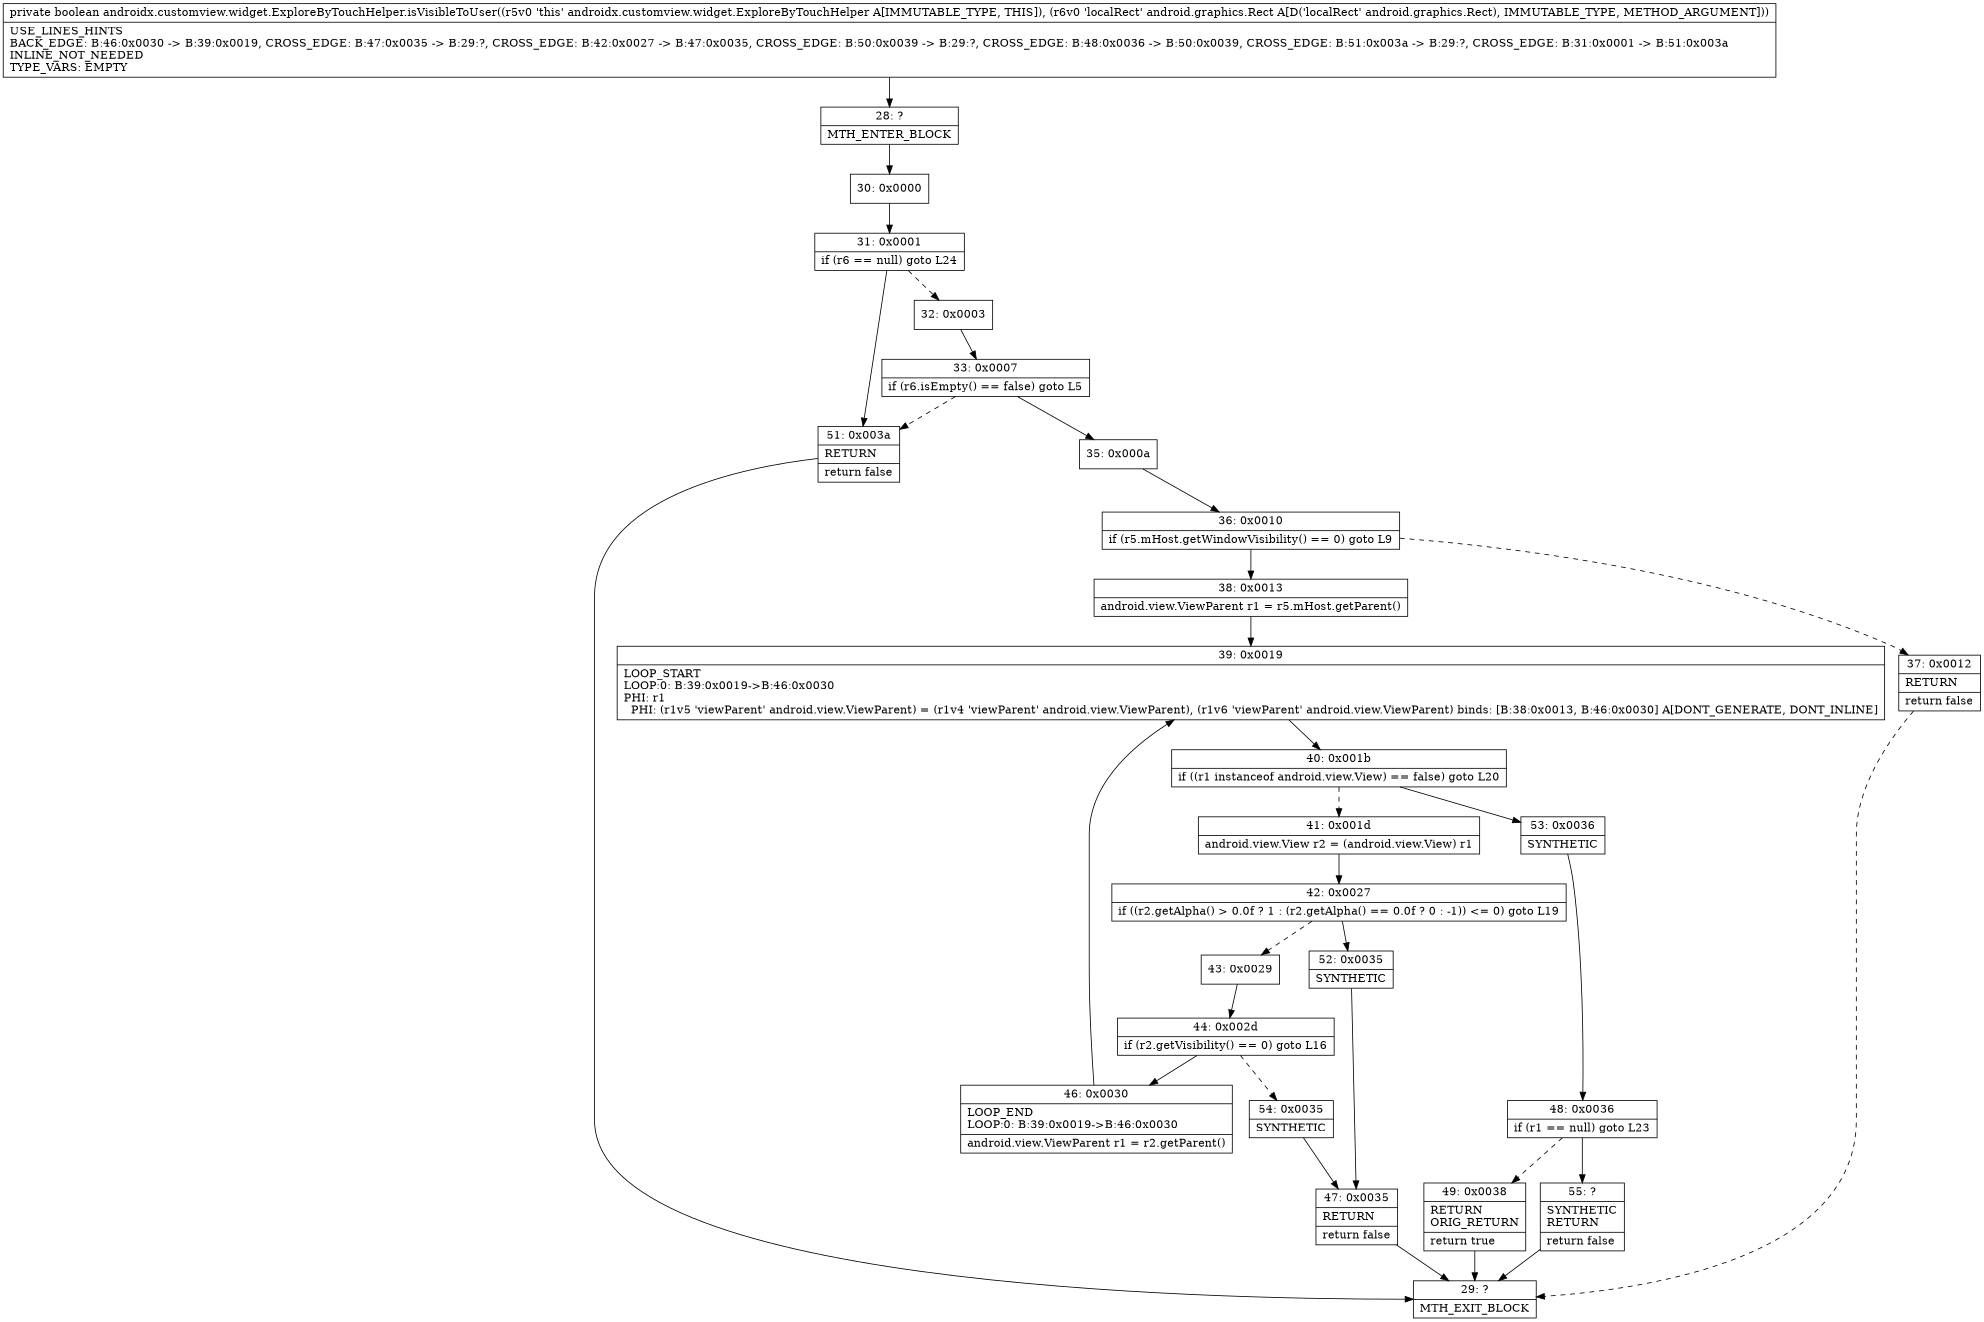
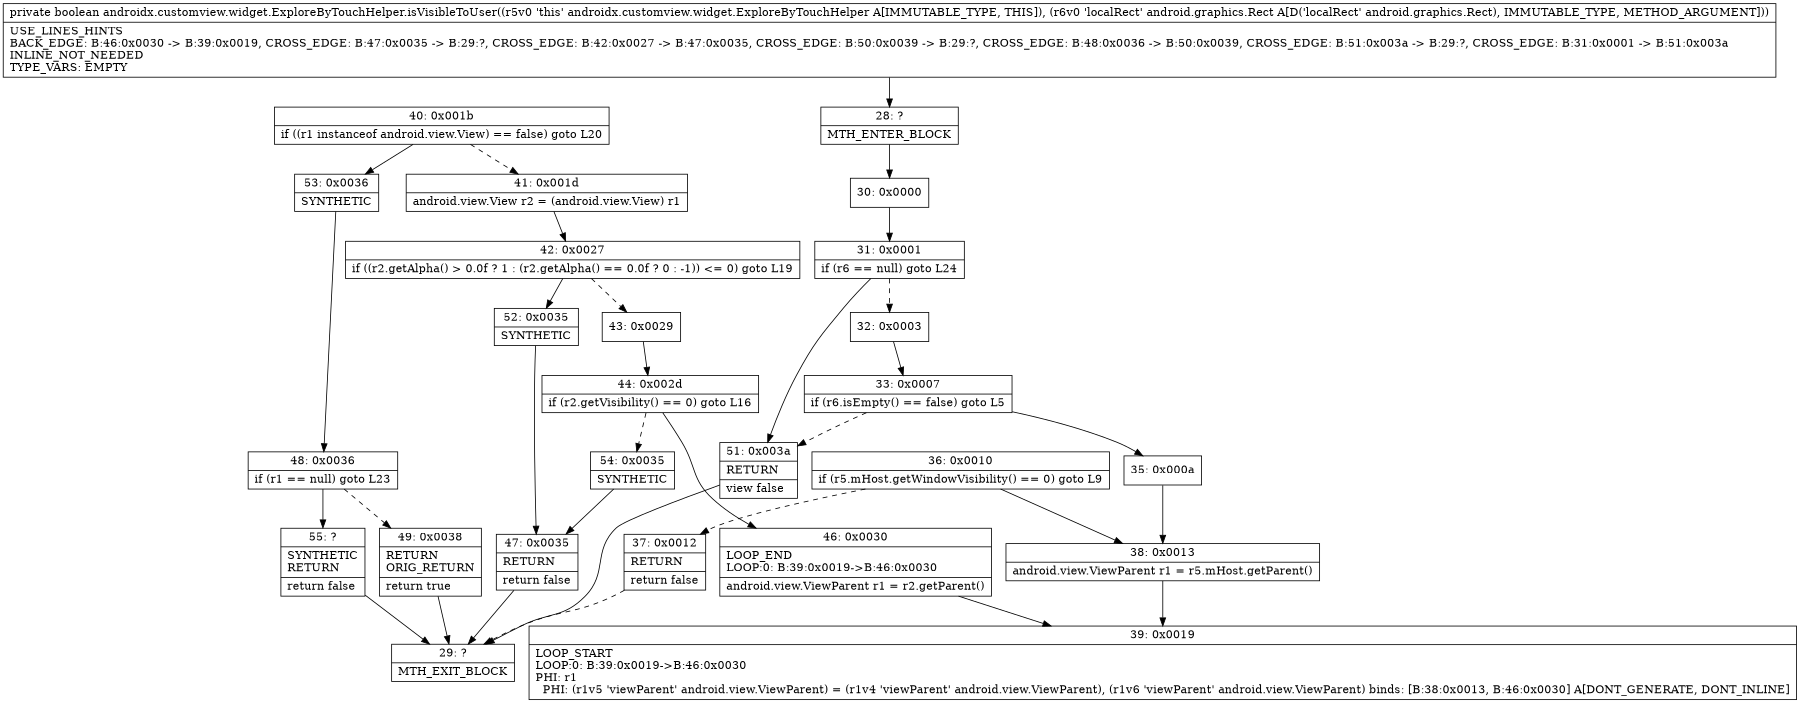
(859, 472) -> (755, 489)
(1178, 488) -> (1163, 510)
(1302, 732) -> none
